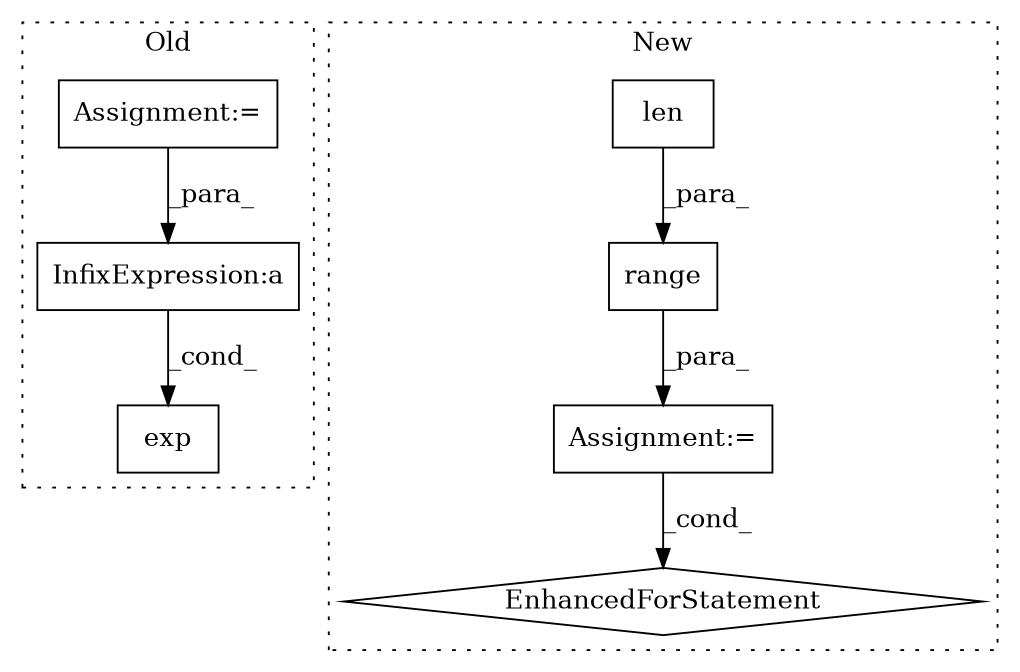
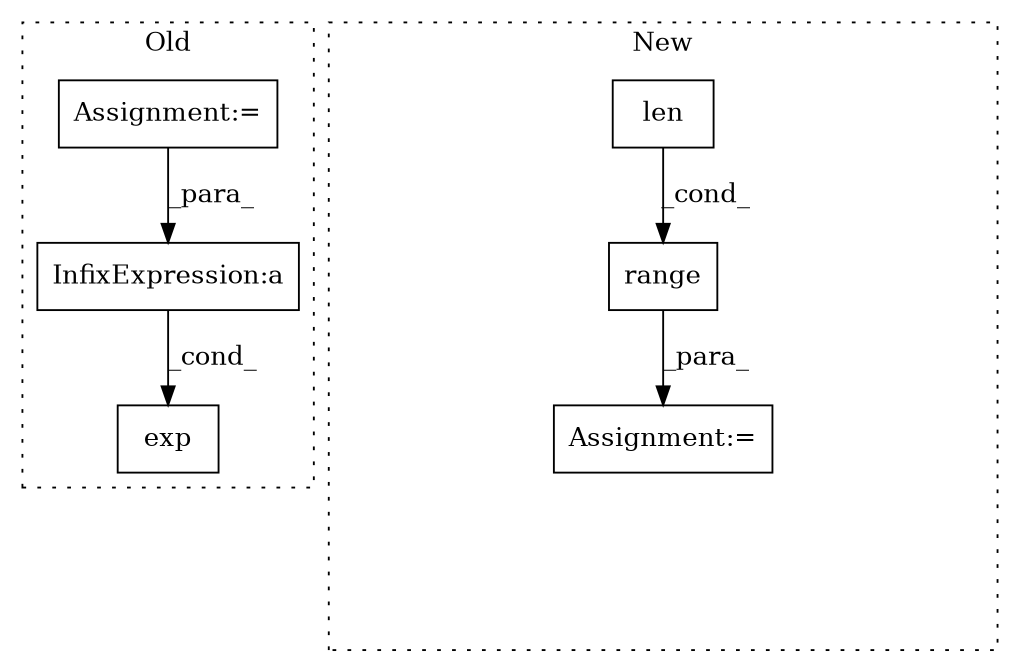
(706, 195) -> (706, 195)
(663, 602) -> none
